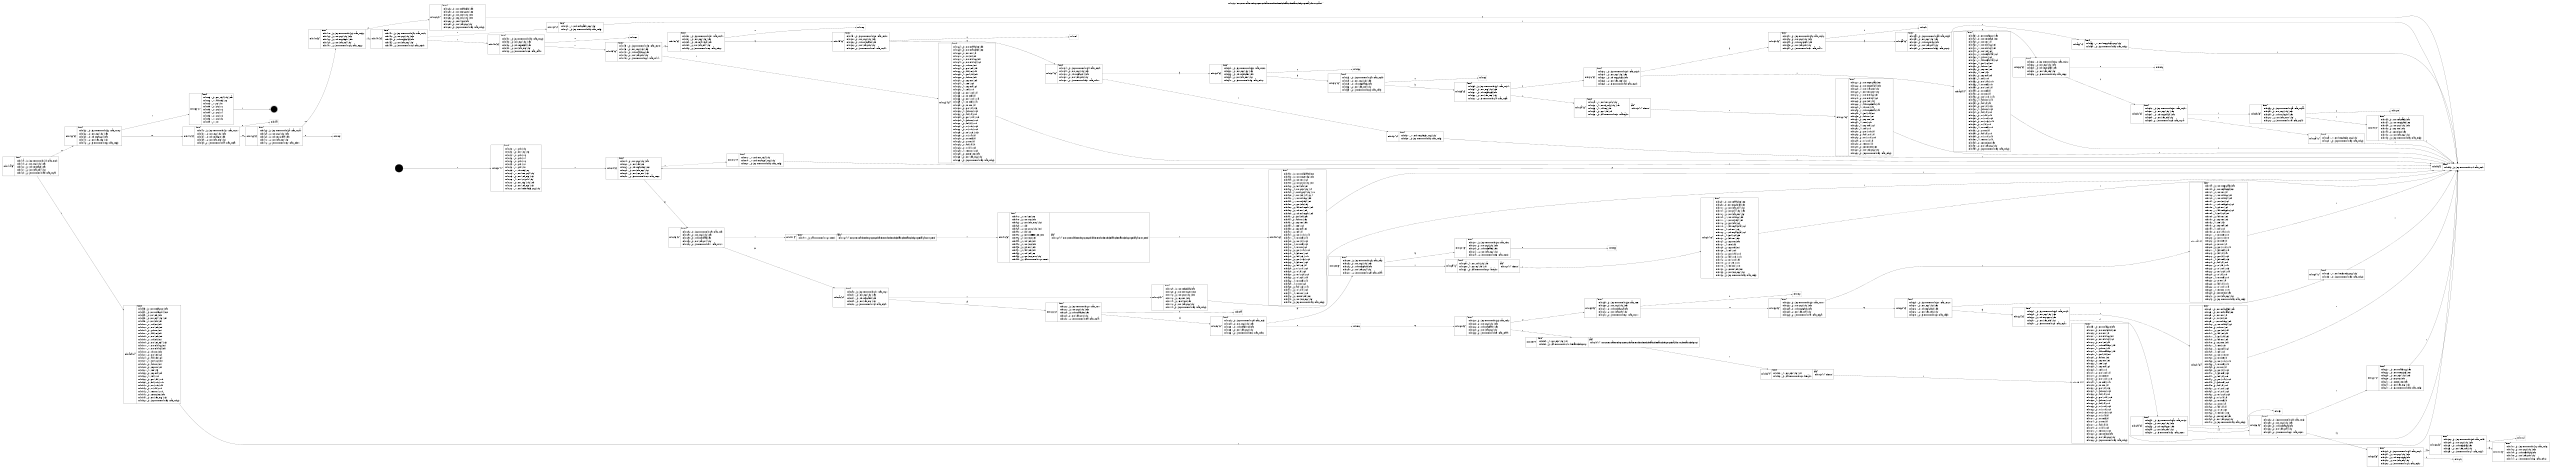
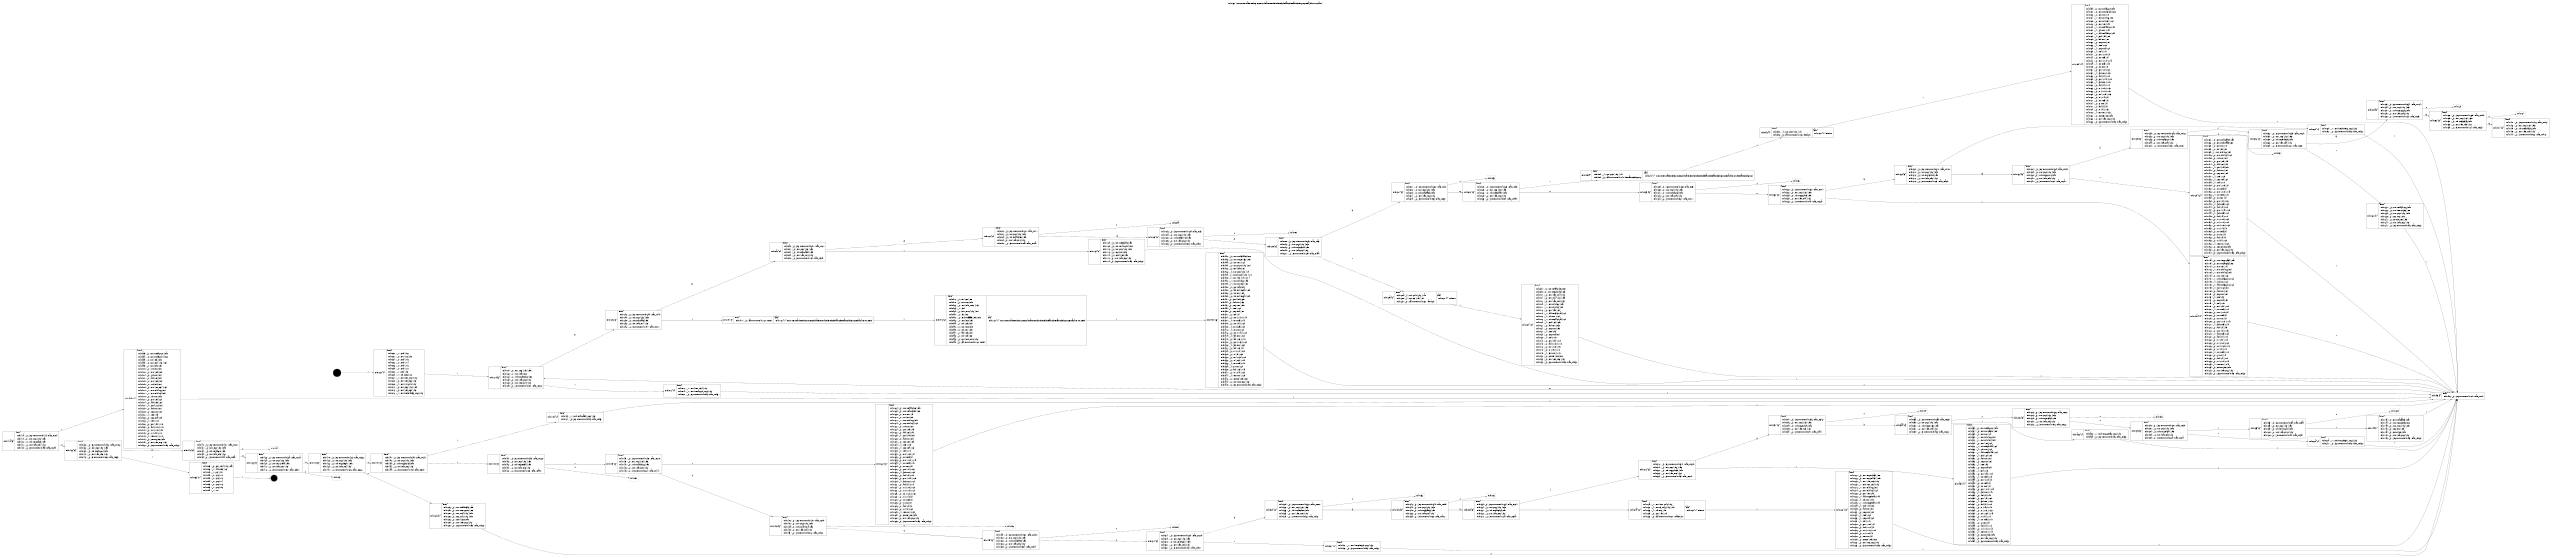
(1407, 326) -> (1455, 192)
